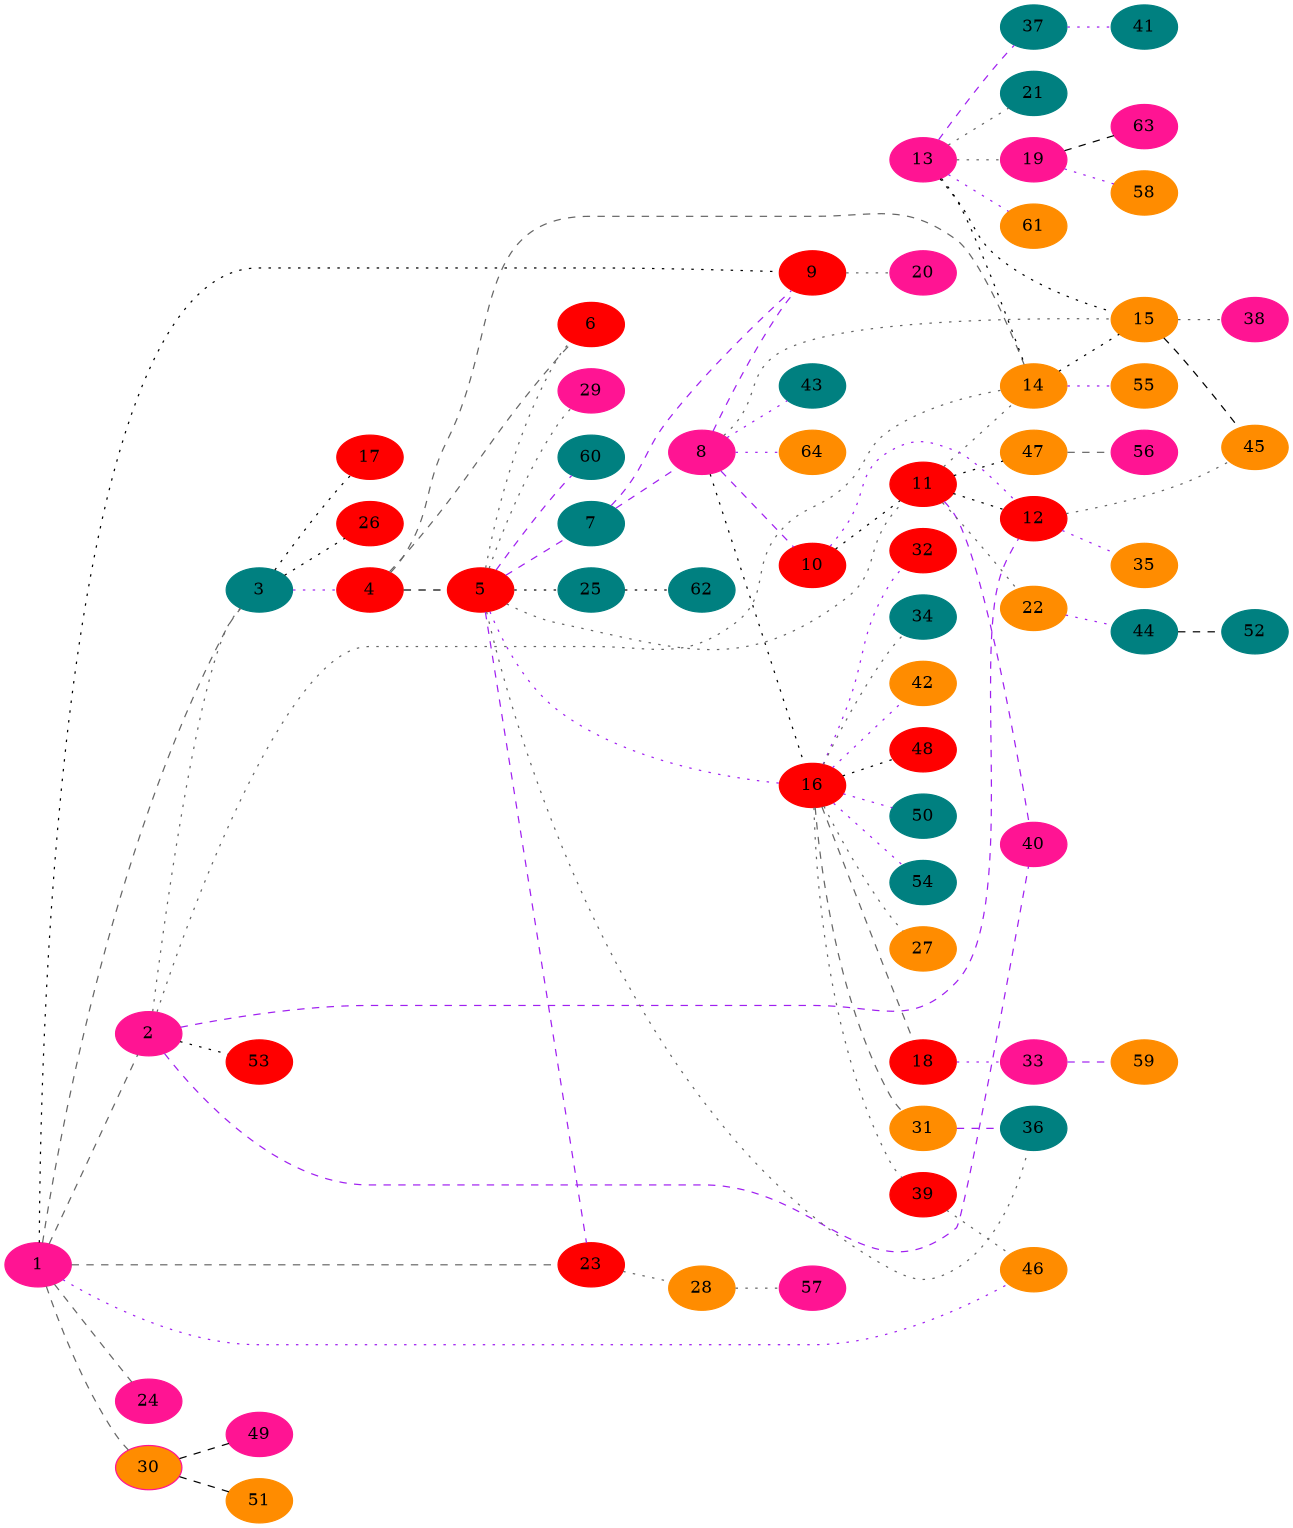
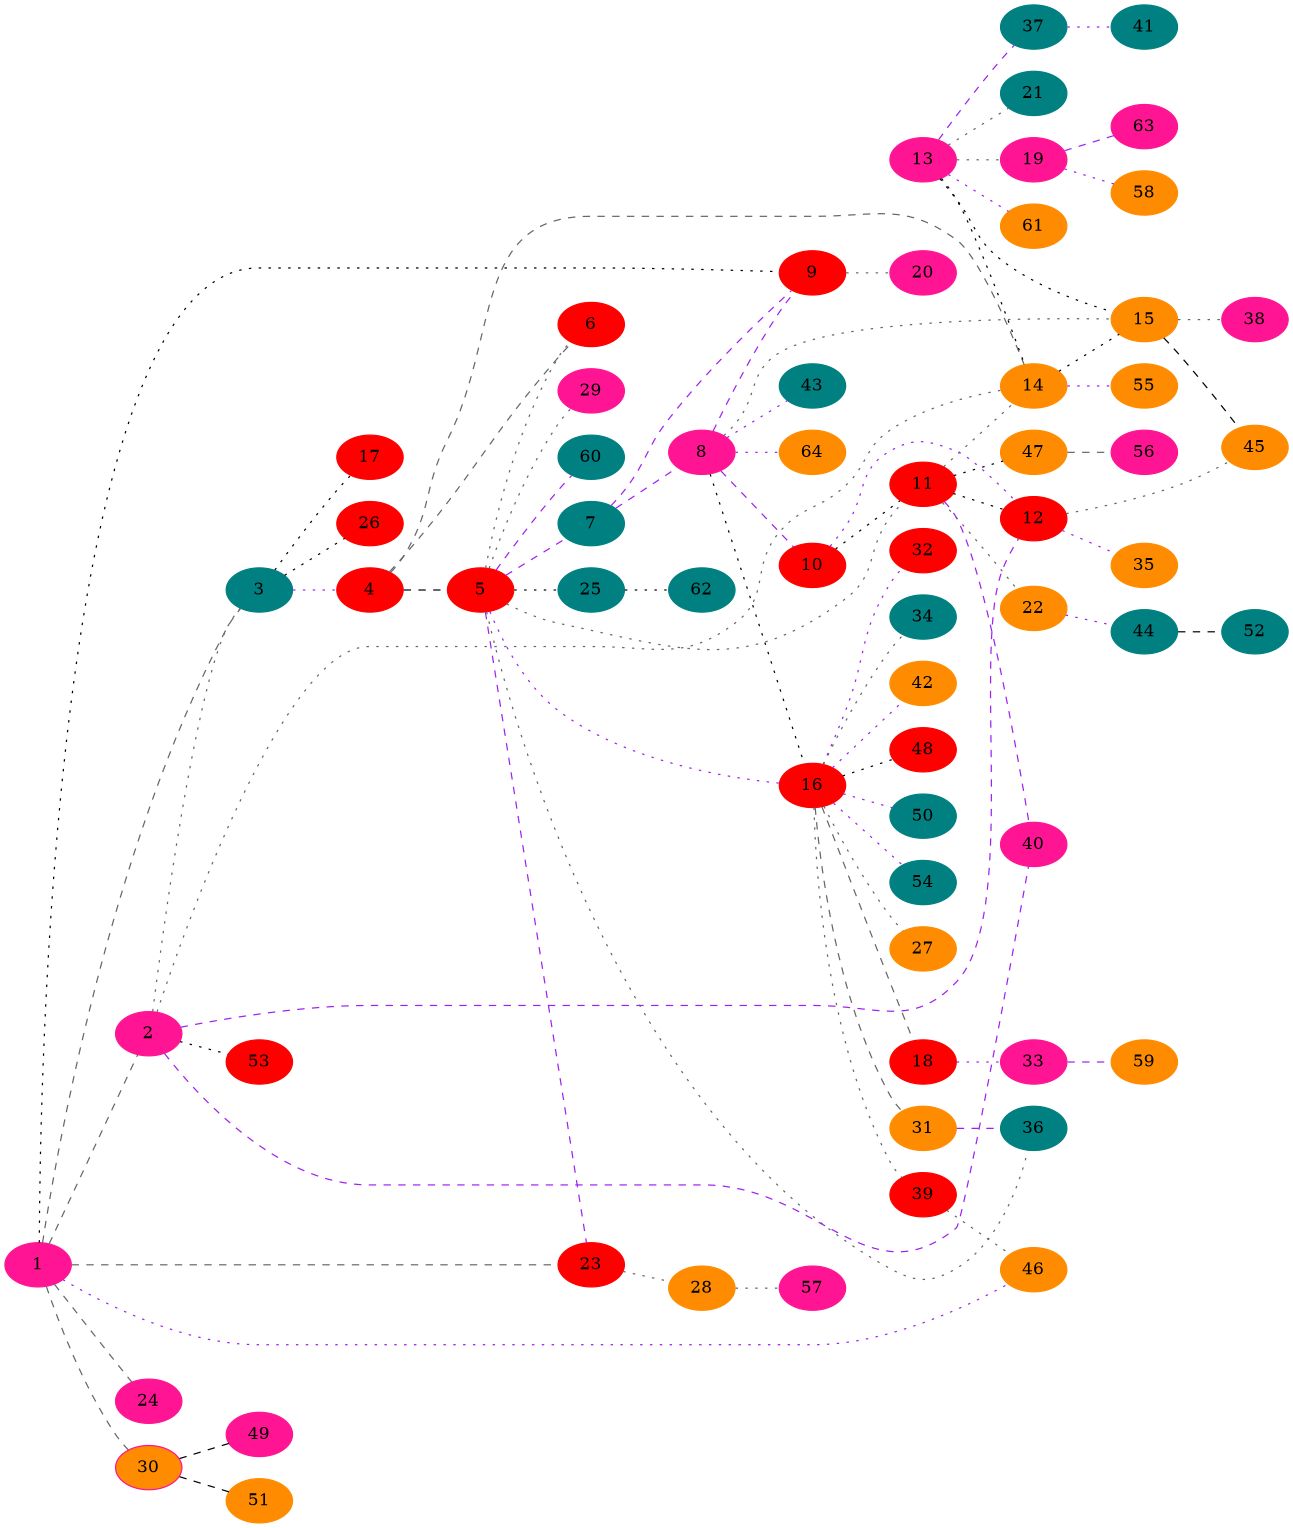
(1089, 143) -> (1089, 143)
